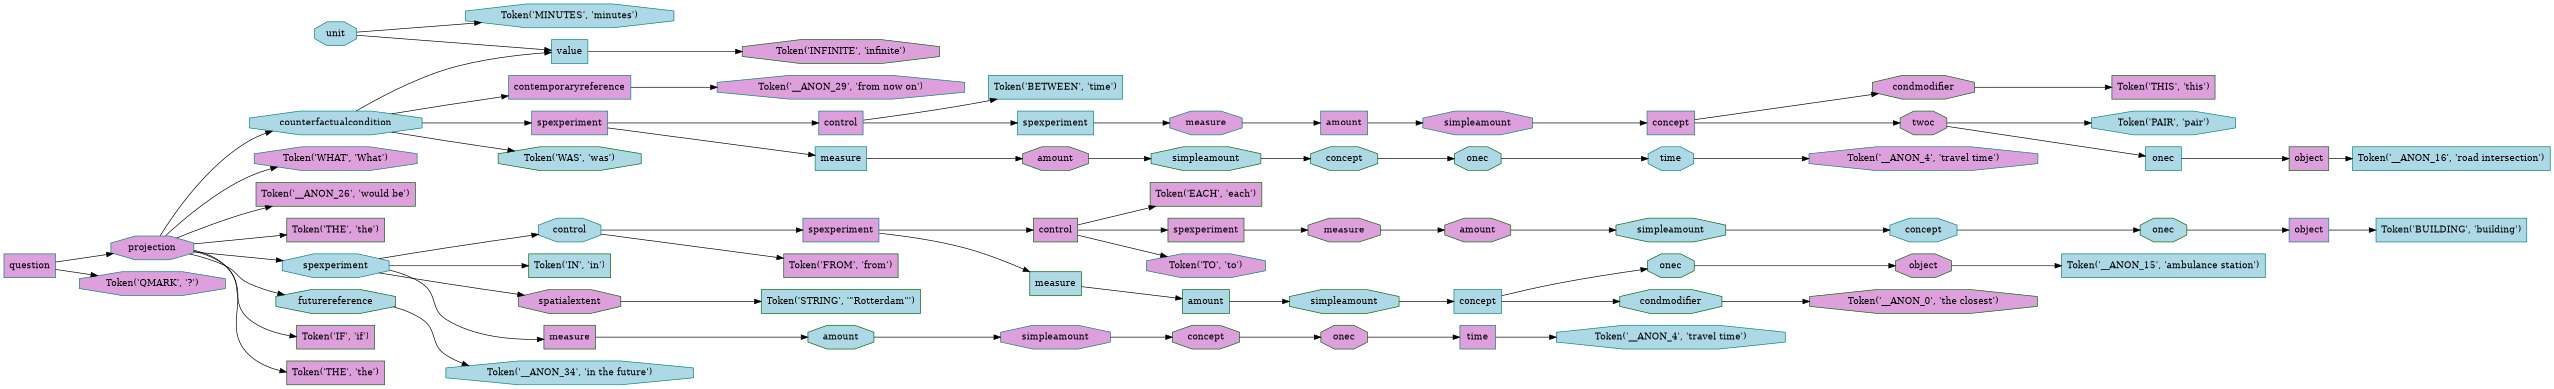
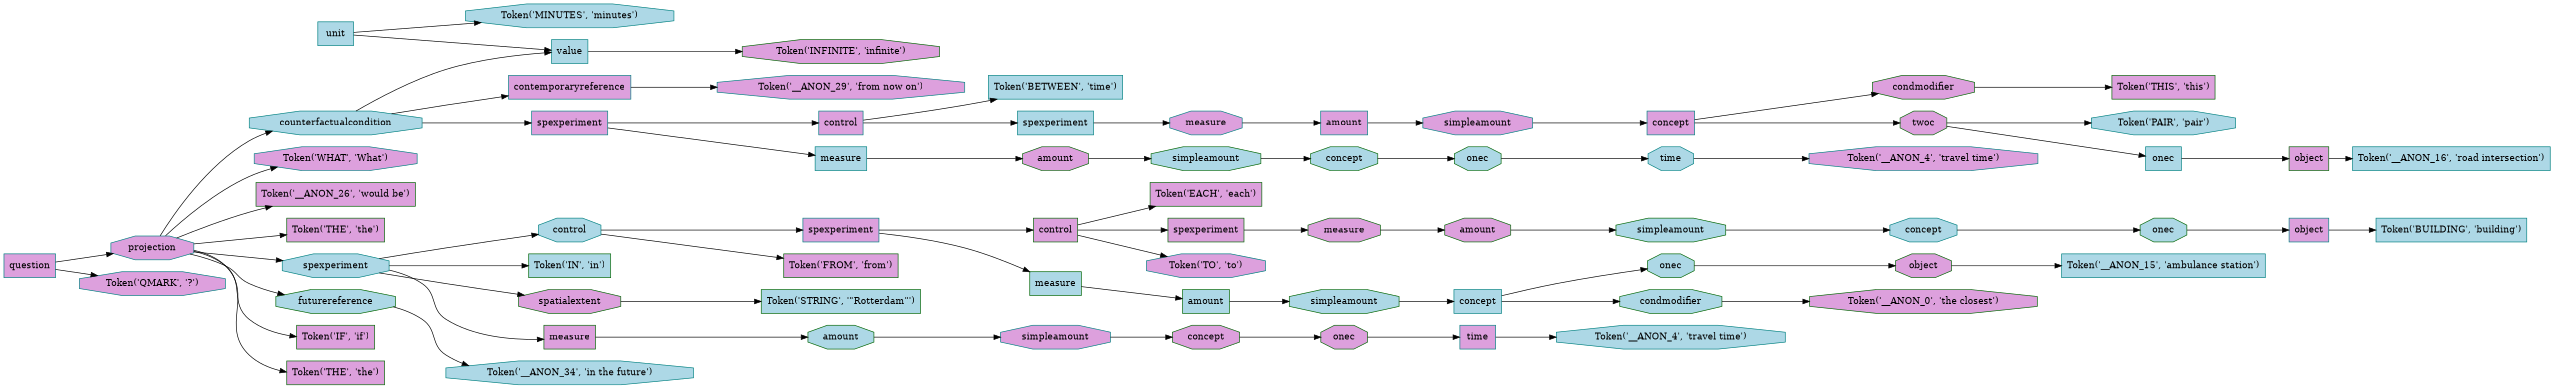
(336, 34) -> (336, 34)
(570, 159) -> none
